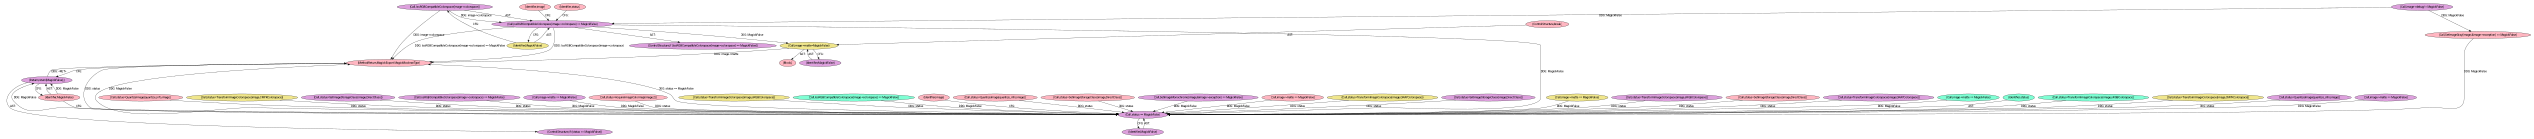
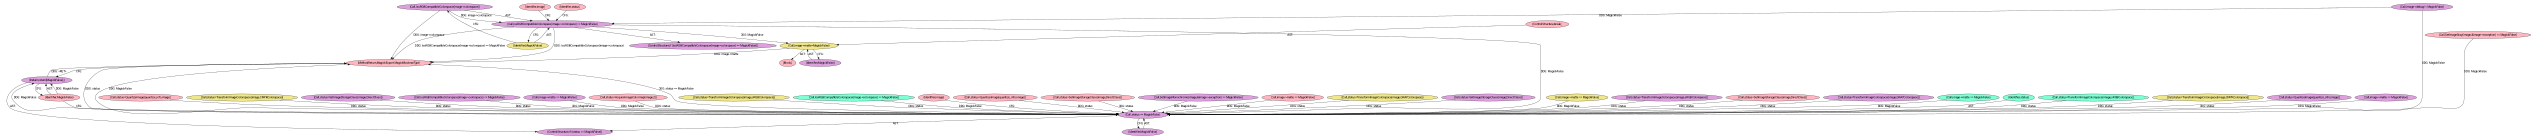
(2449, 21) -> (2178, 110)
none -> (865, 123)
